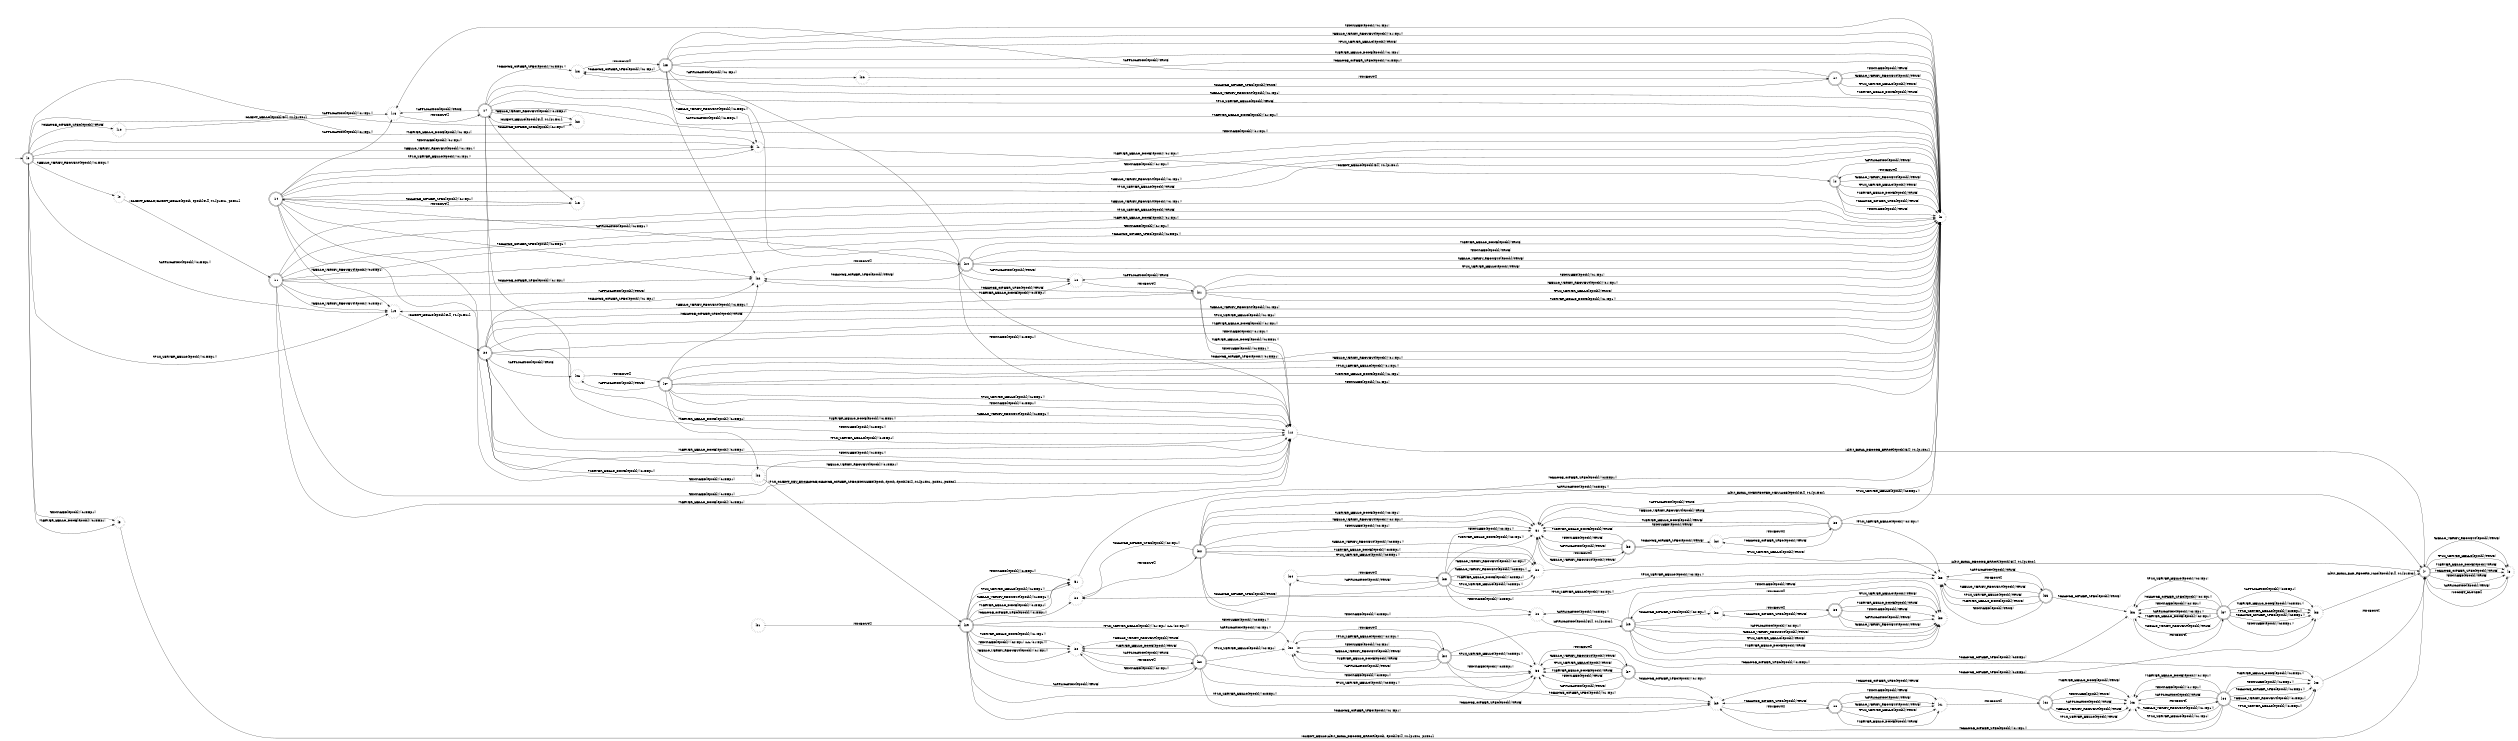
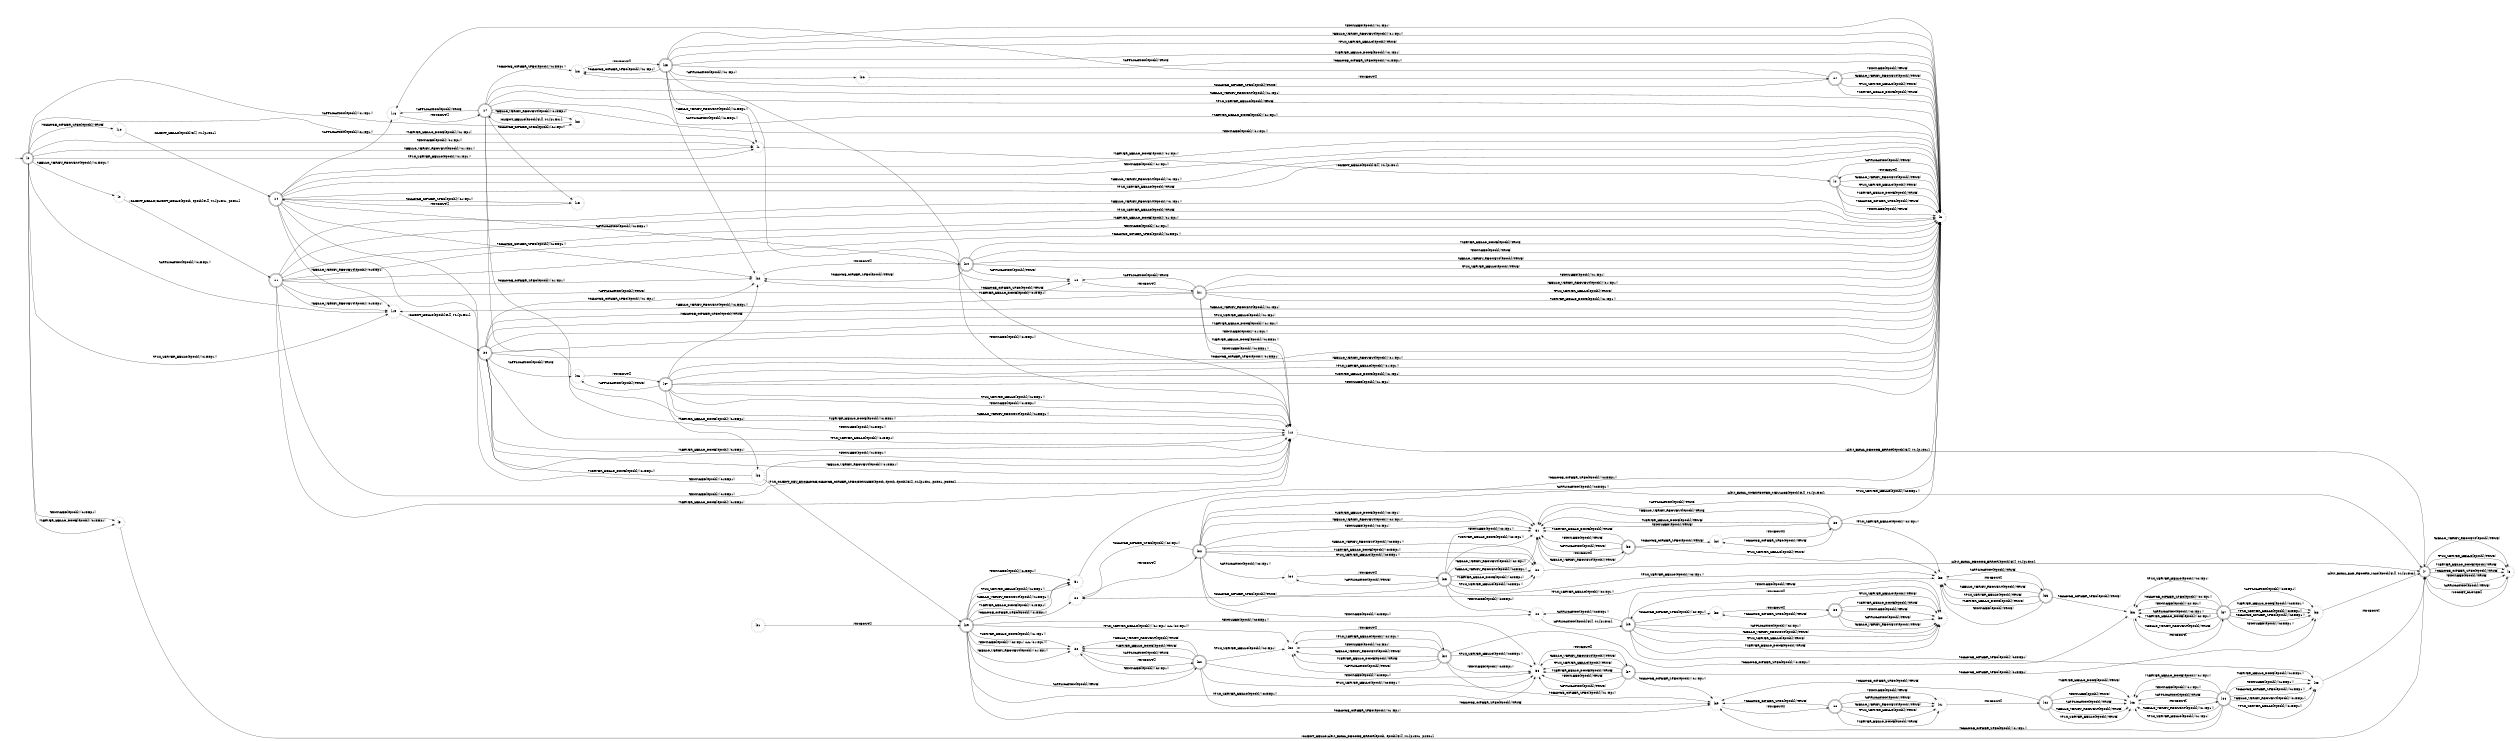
(255, 122) -> (197, 164)
(1262, 639) -> (1239, 576)
